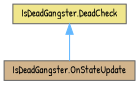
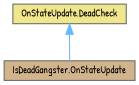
(70, 14) -> (70, 14)
